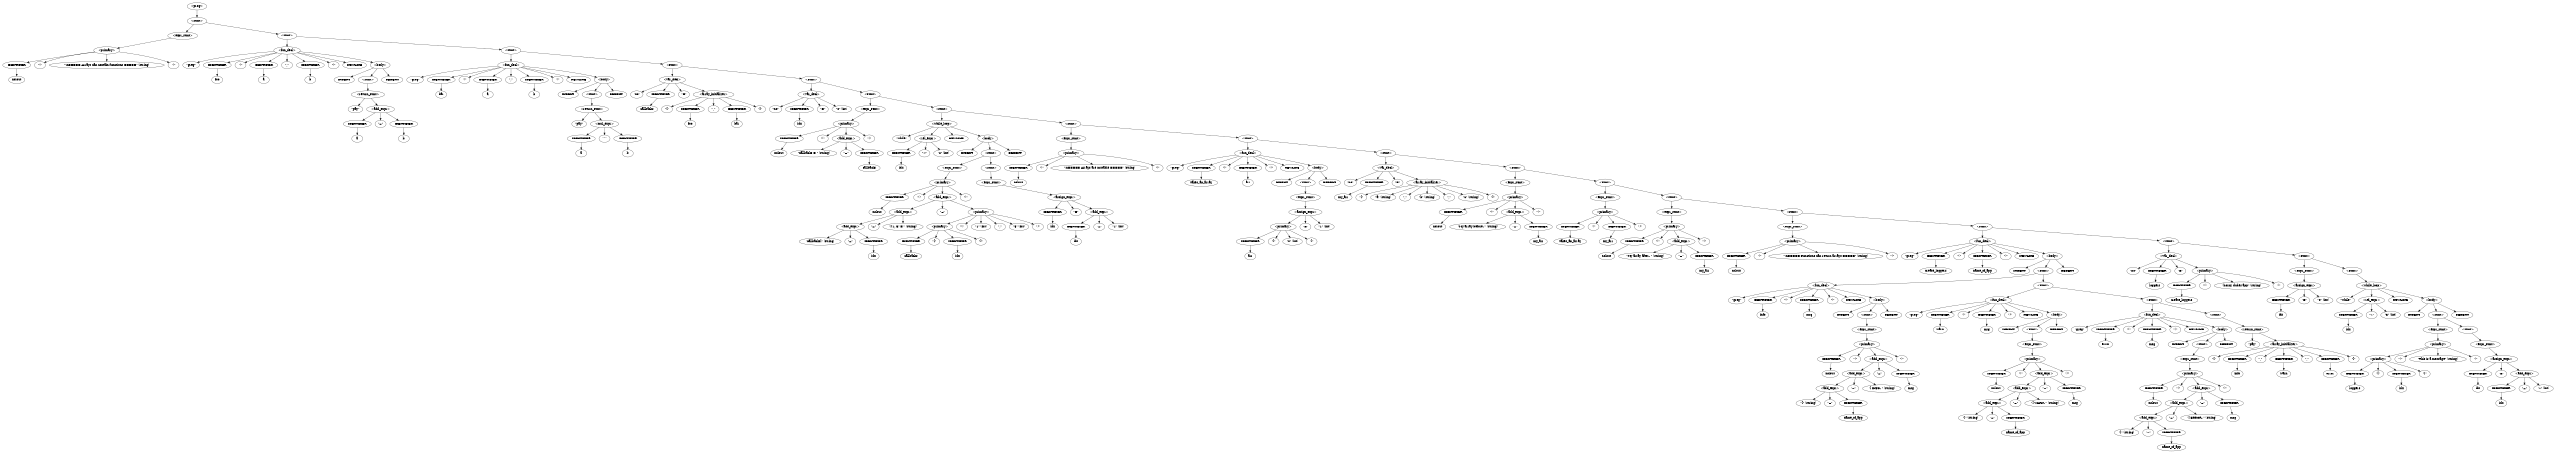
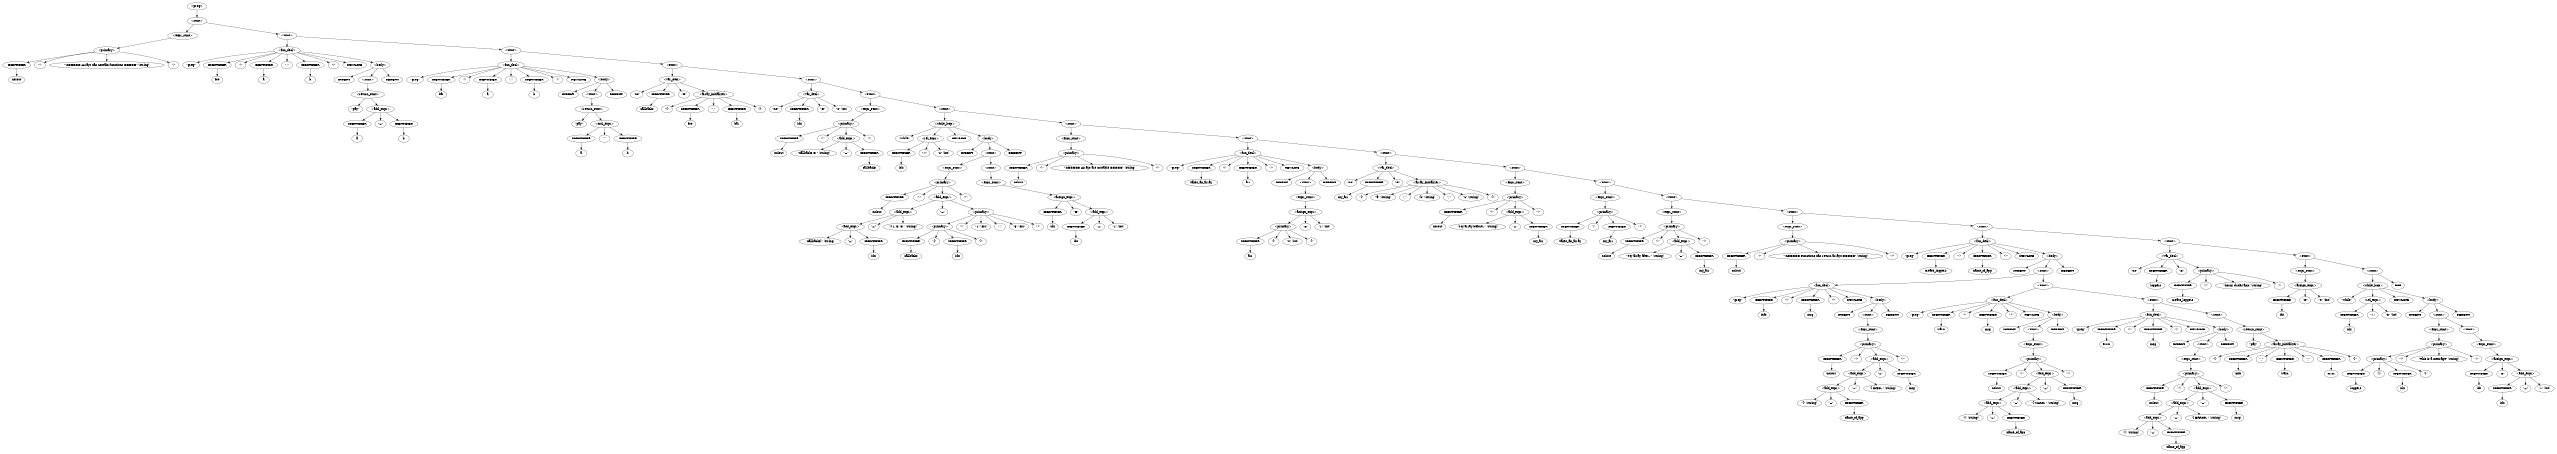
none -> (2398, 286)
